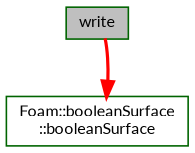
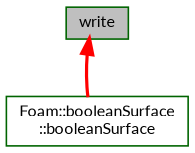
(108, 60) -> (87, 76)
